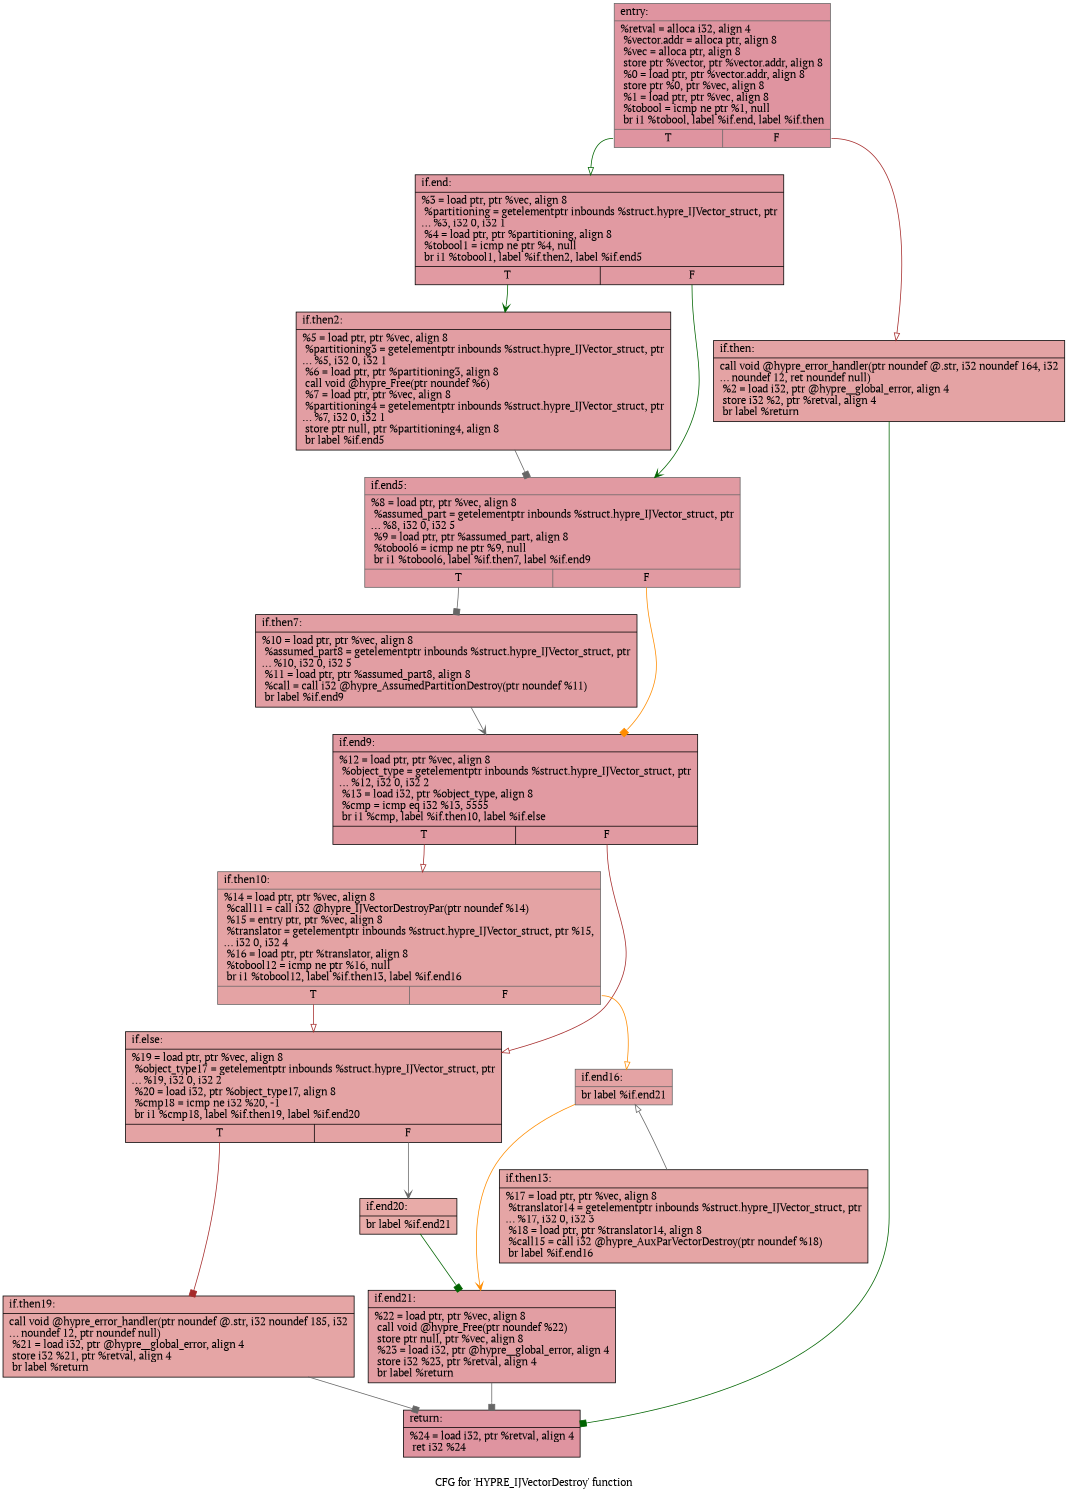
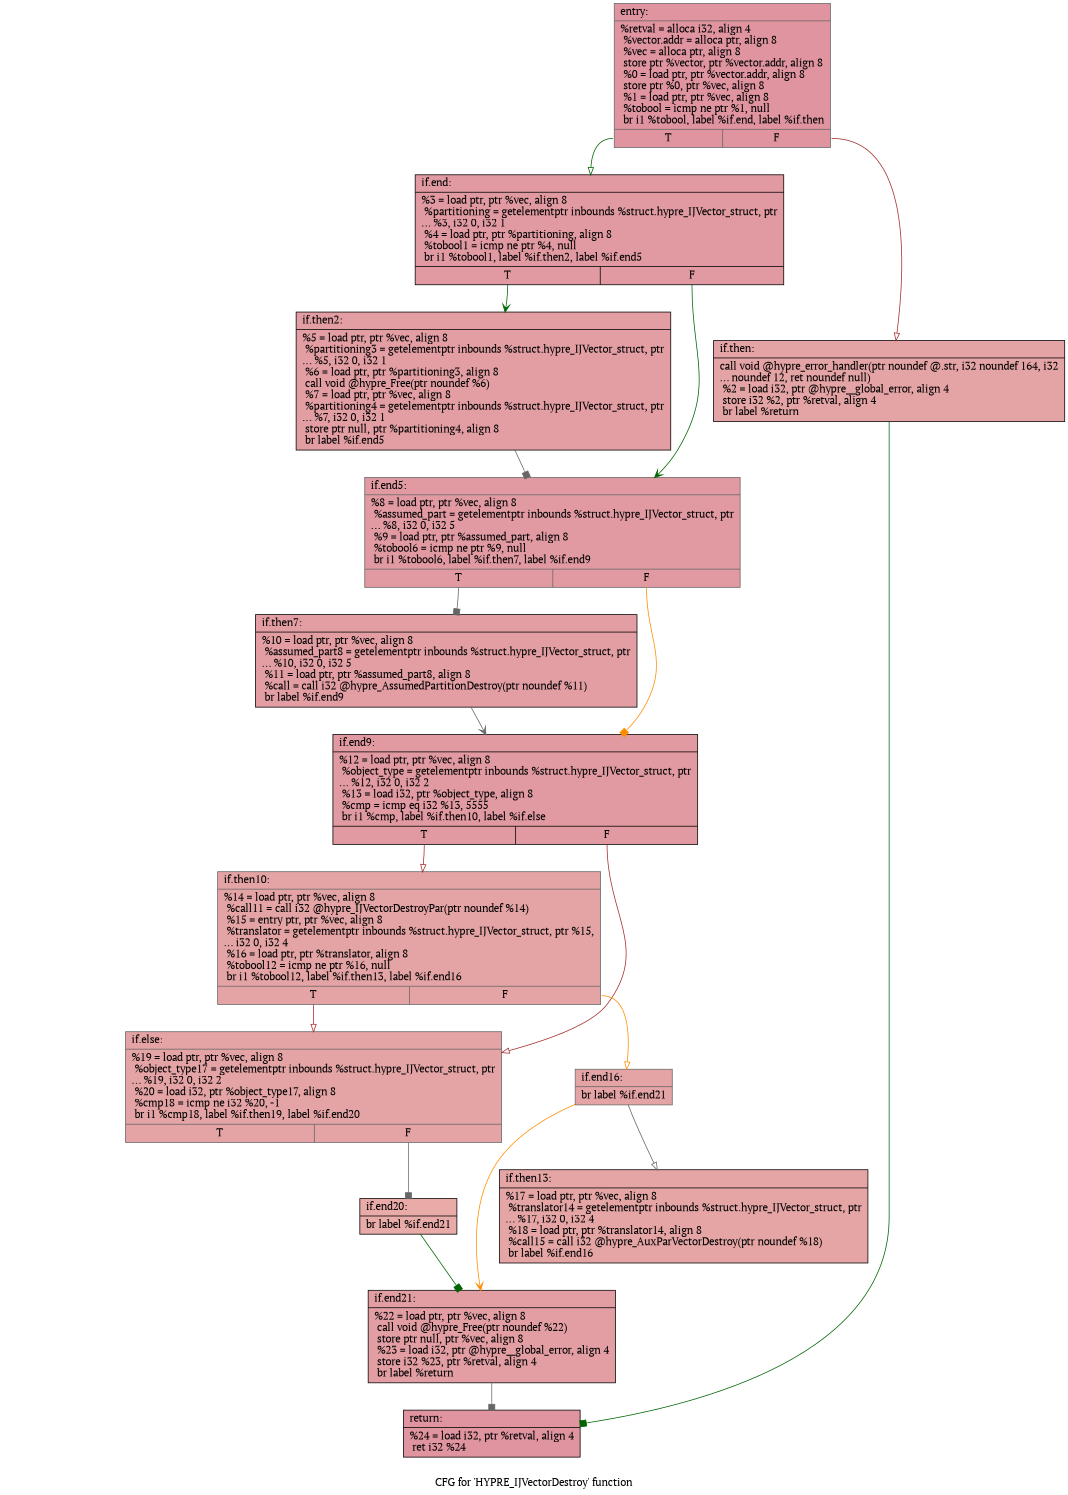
(314, 1087) -> (314, 1087)
(653, 1140) -> (640, 1134)
(408, 1167) -> (408, 1167)
(550, 1219) -> (550, 1219)
(179, 1337) -> none
